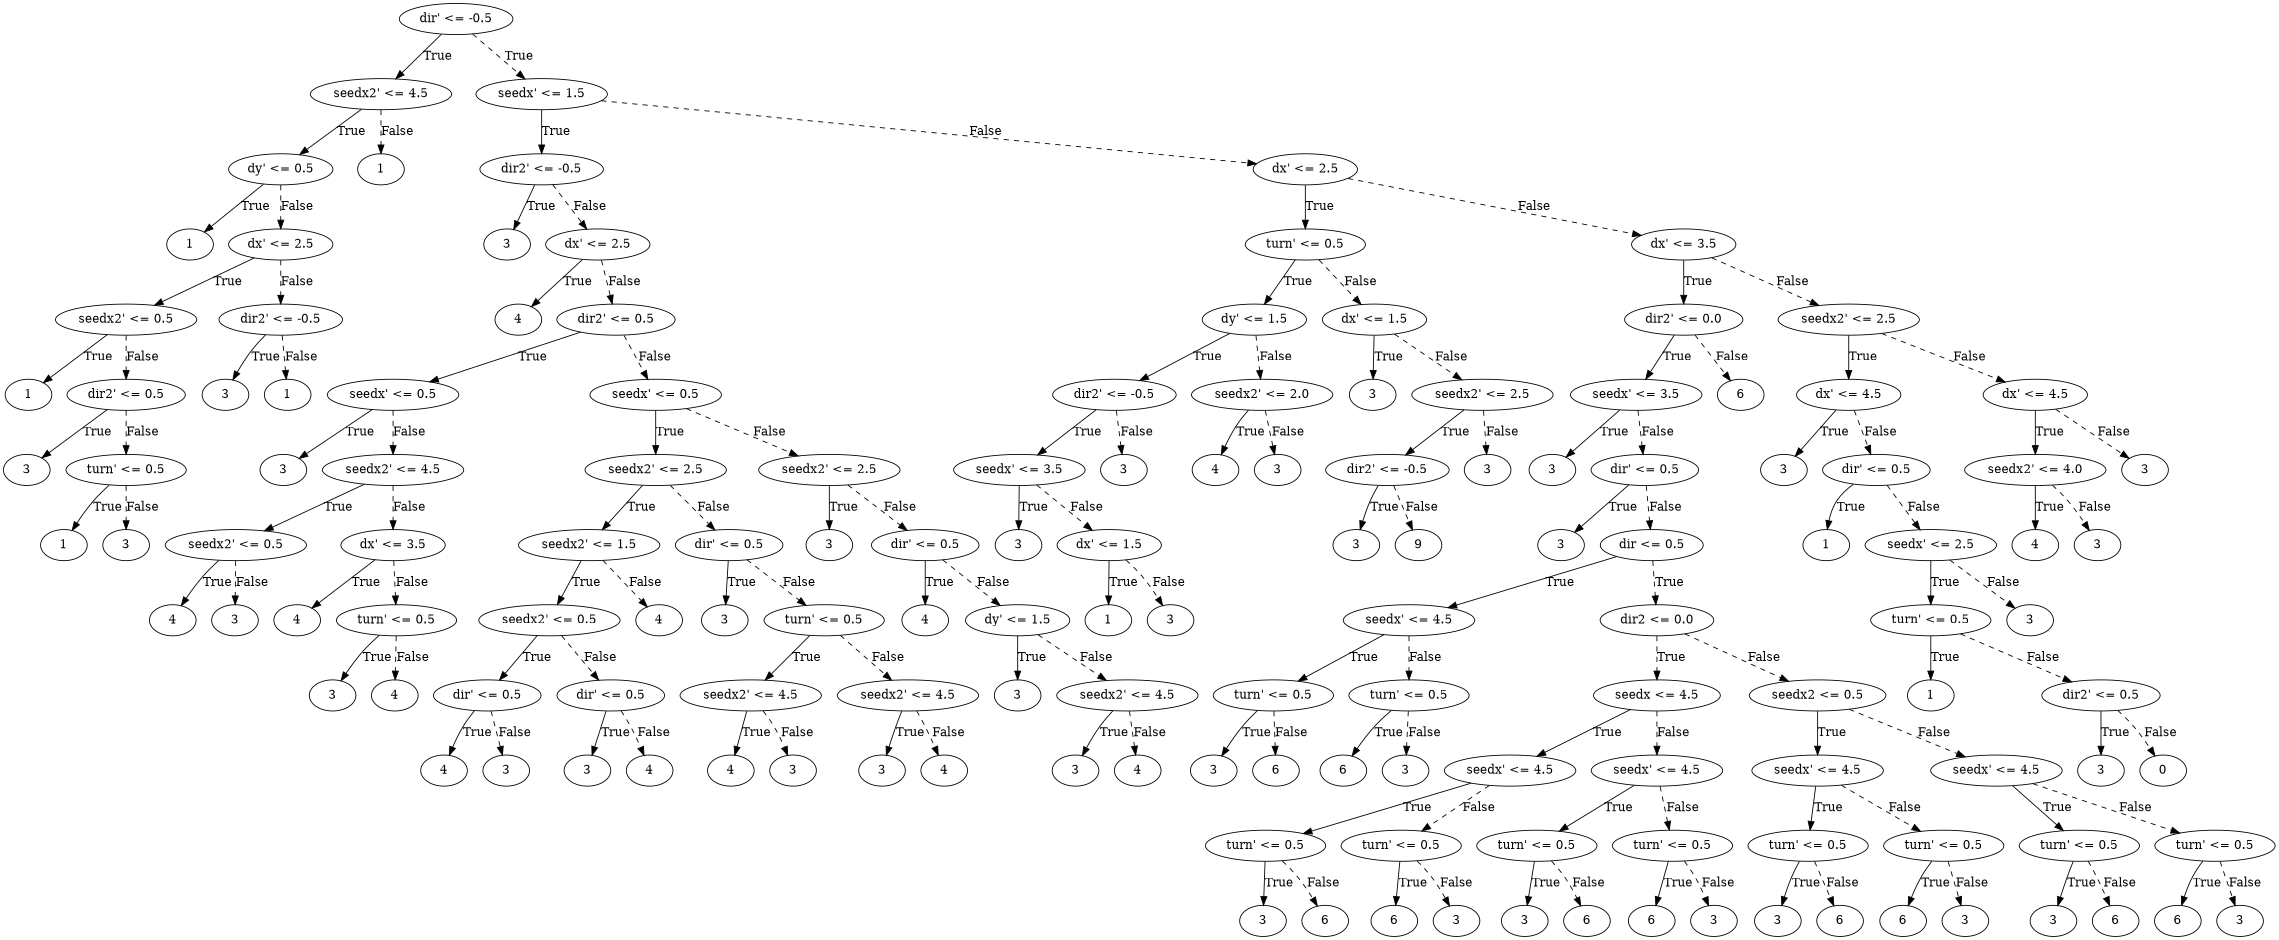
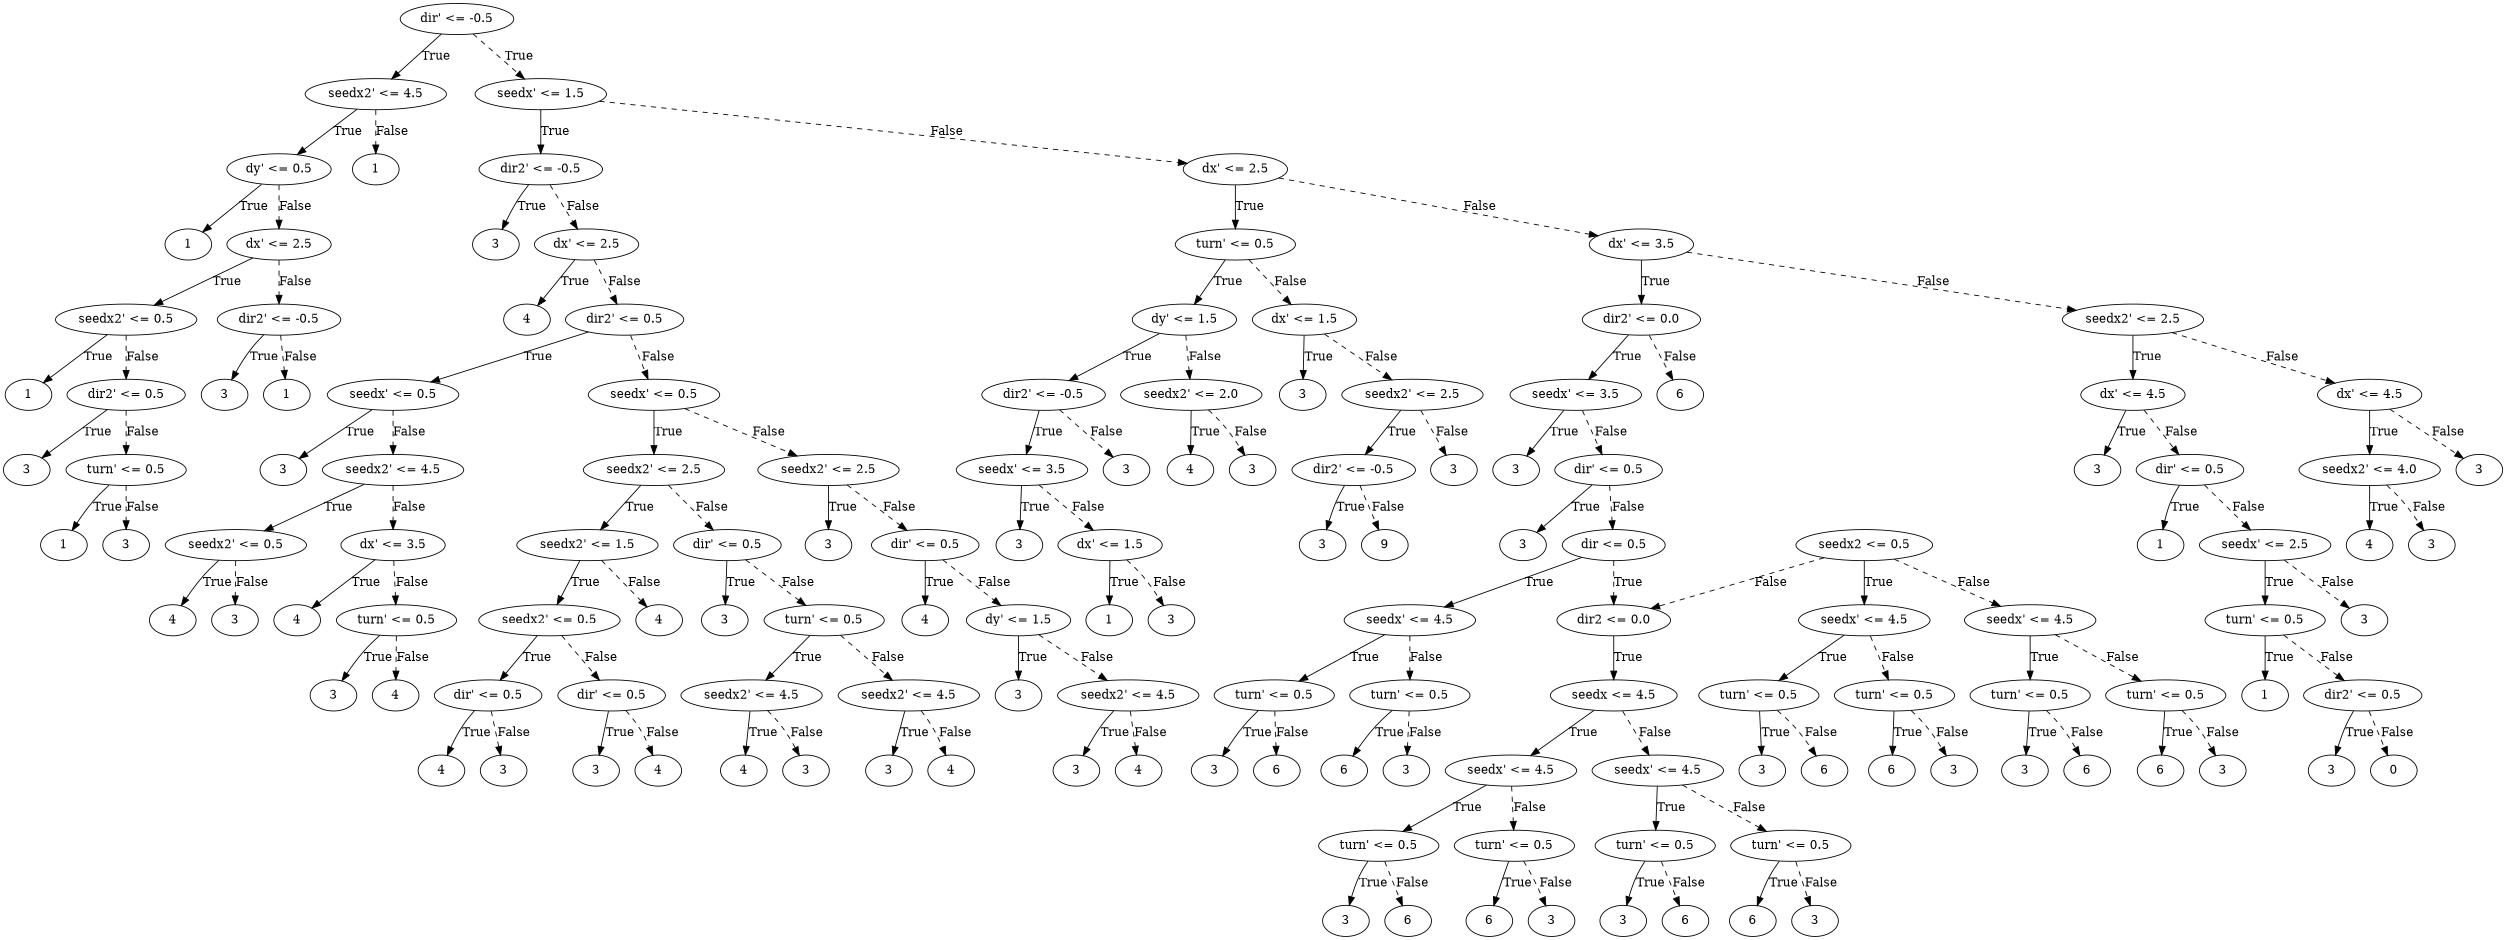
(1657, 654) -> (1614, 654)
(1733, 656) -> (1742, 582)
